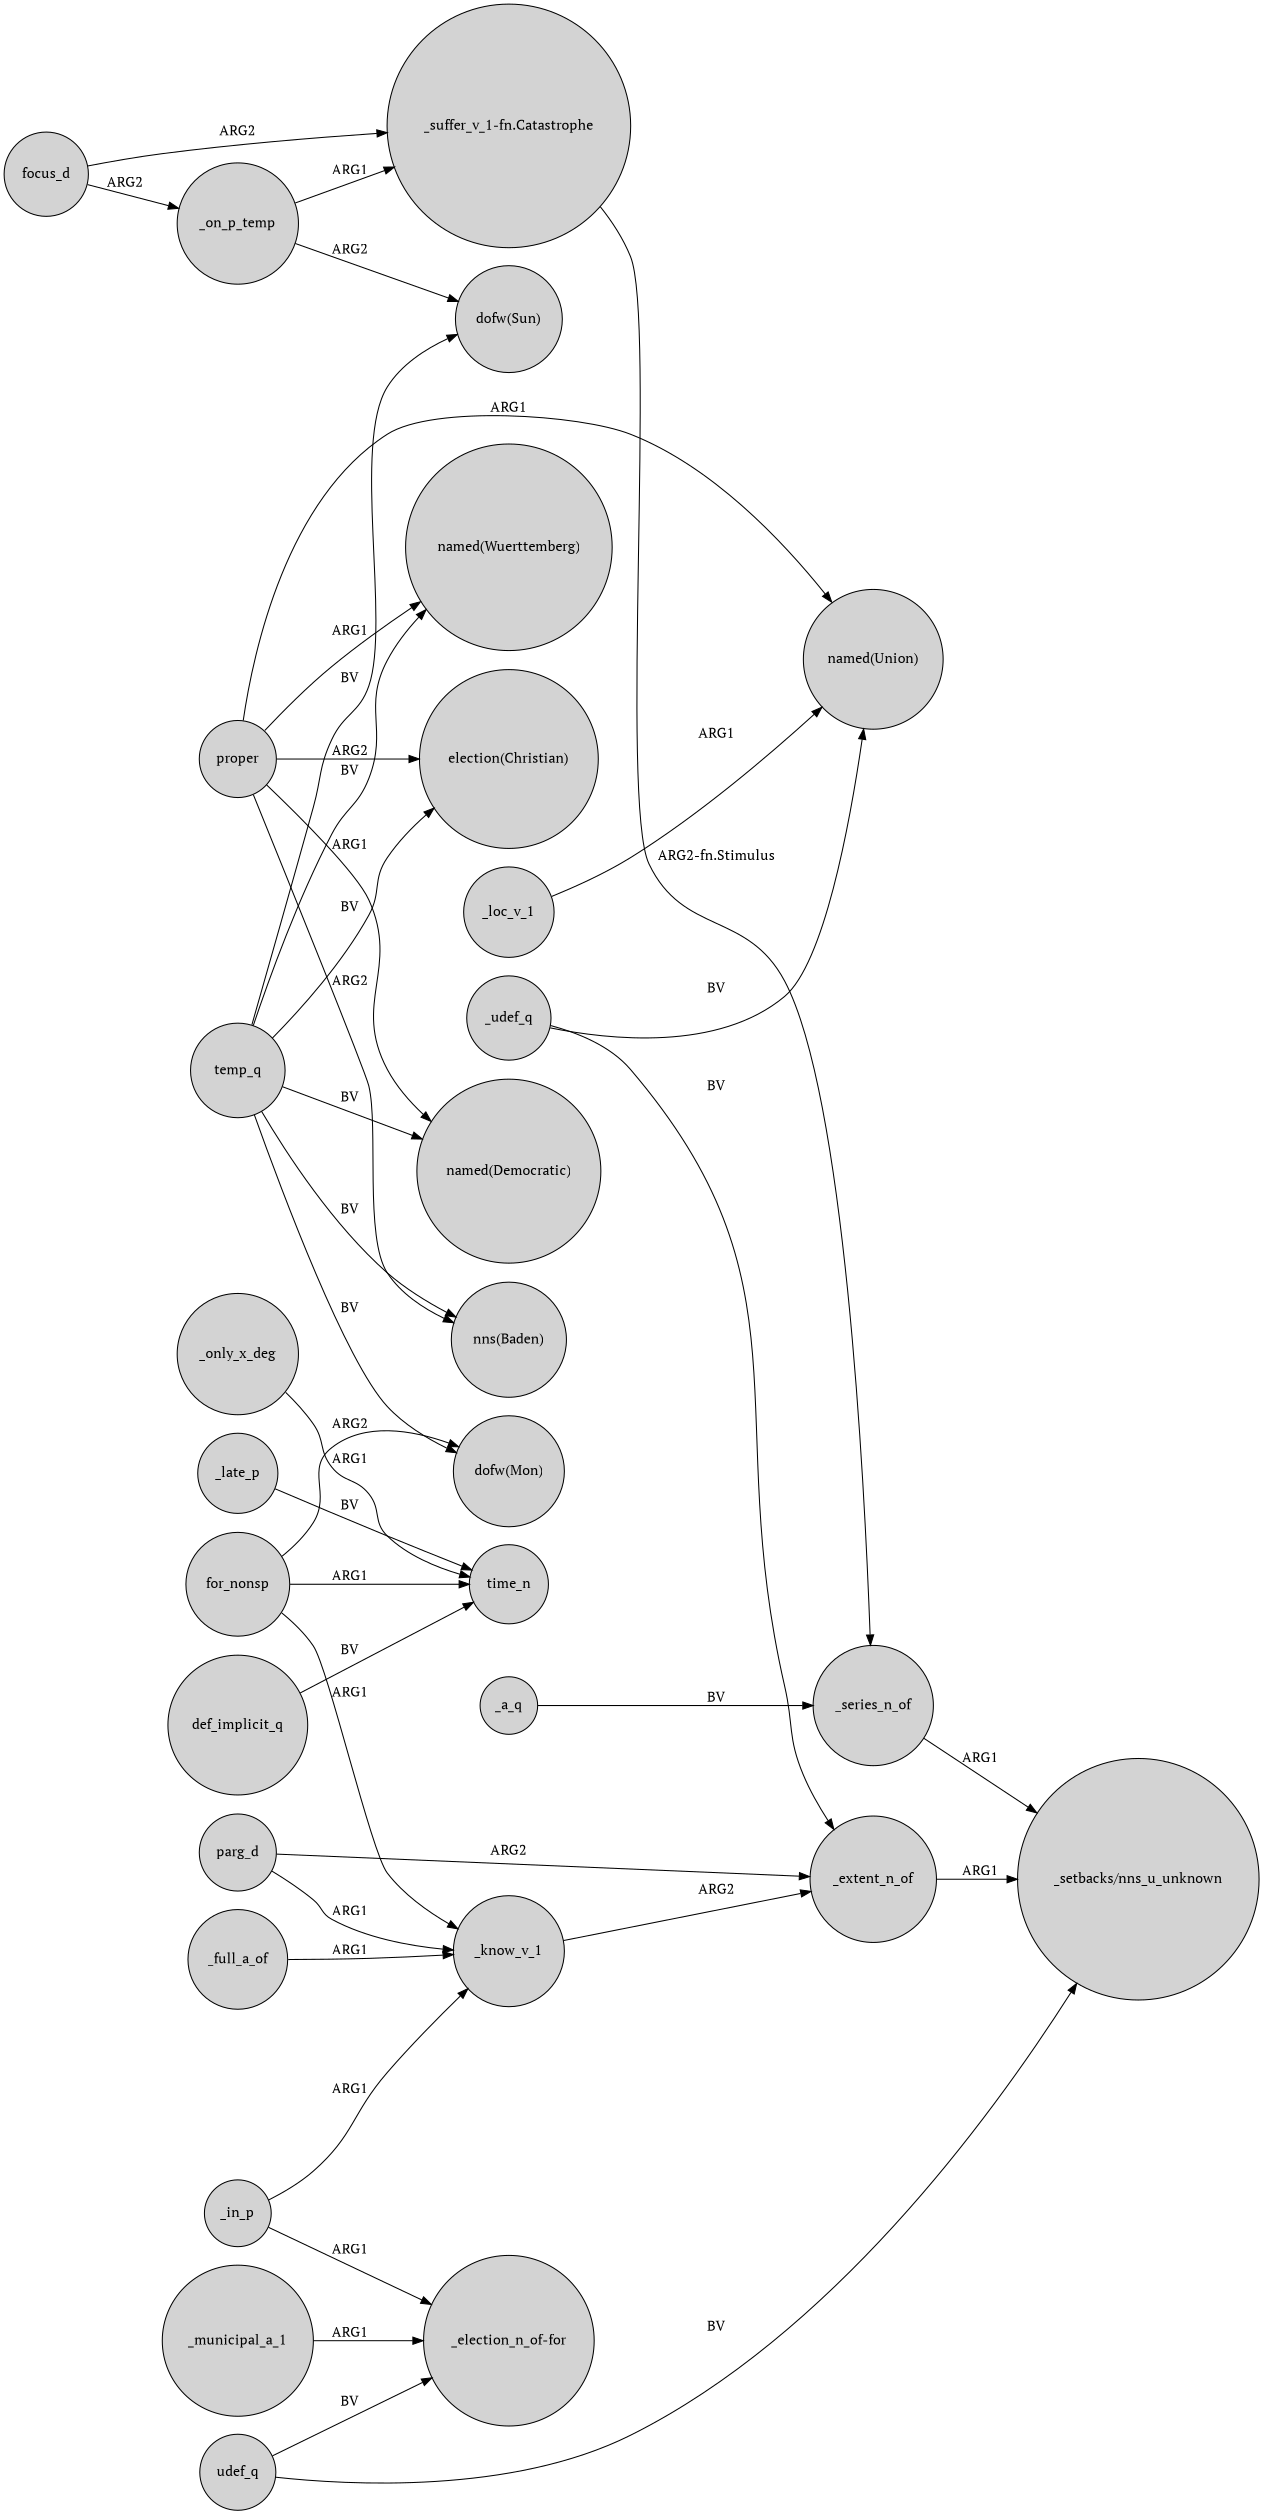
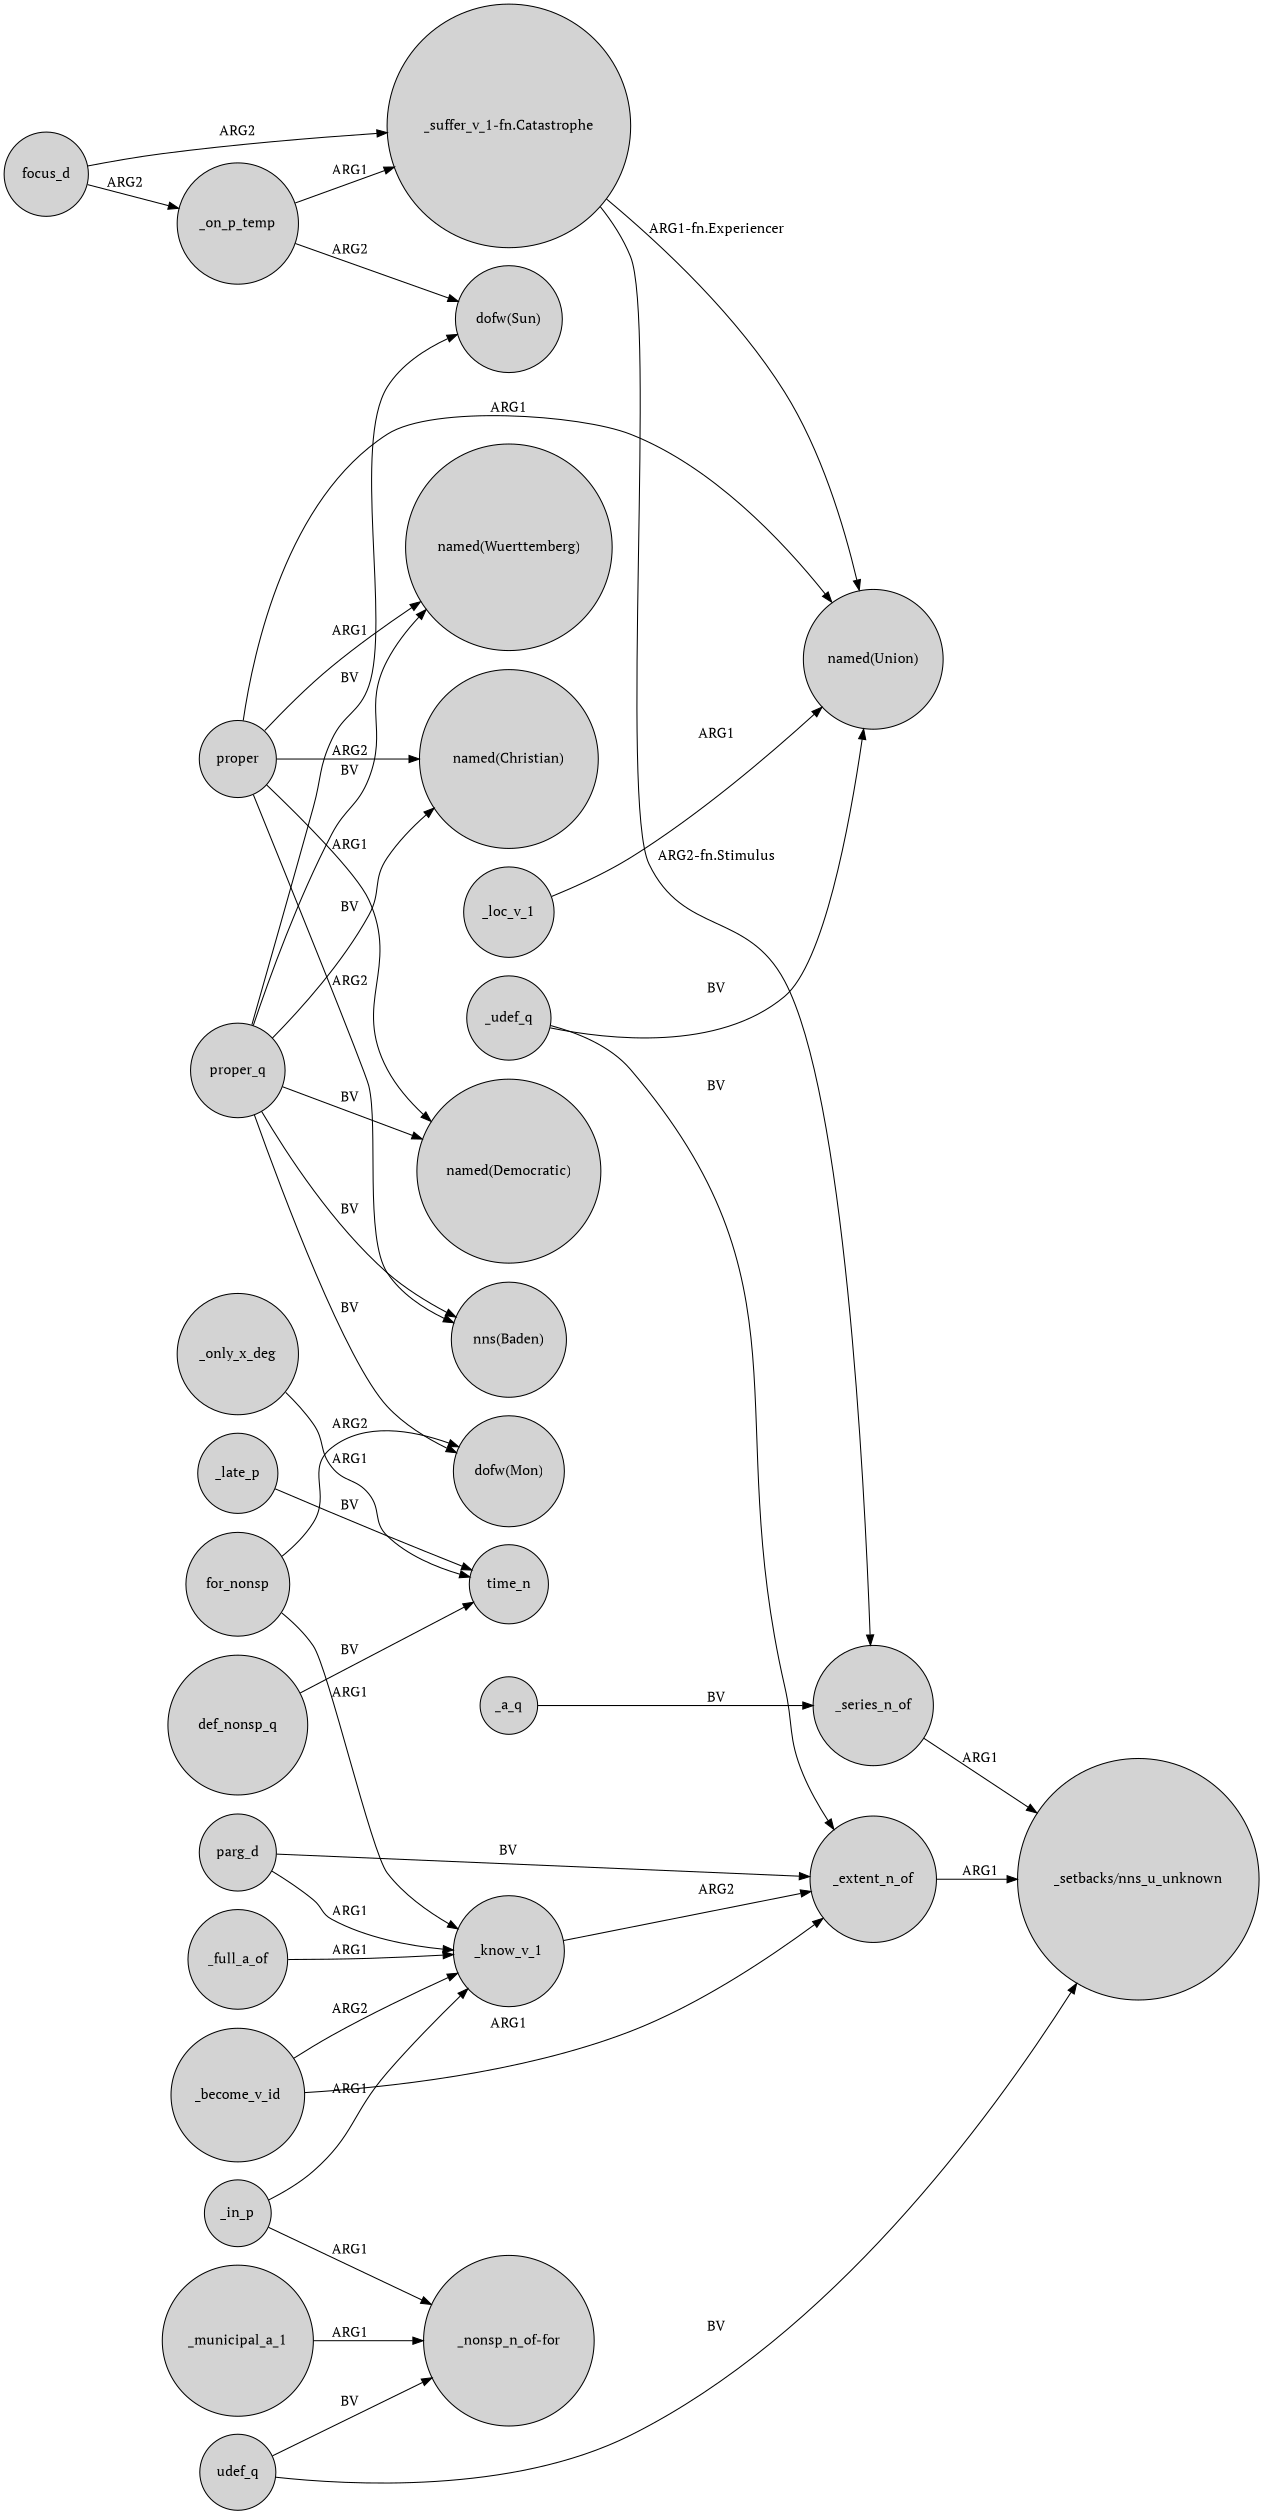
none -> (767, 367)
(509, 759) -> (509, 759)
(238, 1070) -> (238, 1070)
(375, 1584) -> none
(238, 1725) -> (238, 1725)
(509, 1851) -> (509, 1851)
none -> (238, 2095)
(509, 2341) -> (509, 2341)
